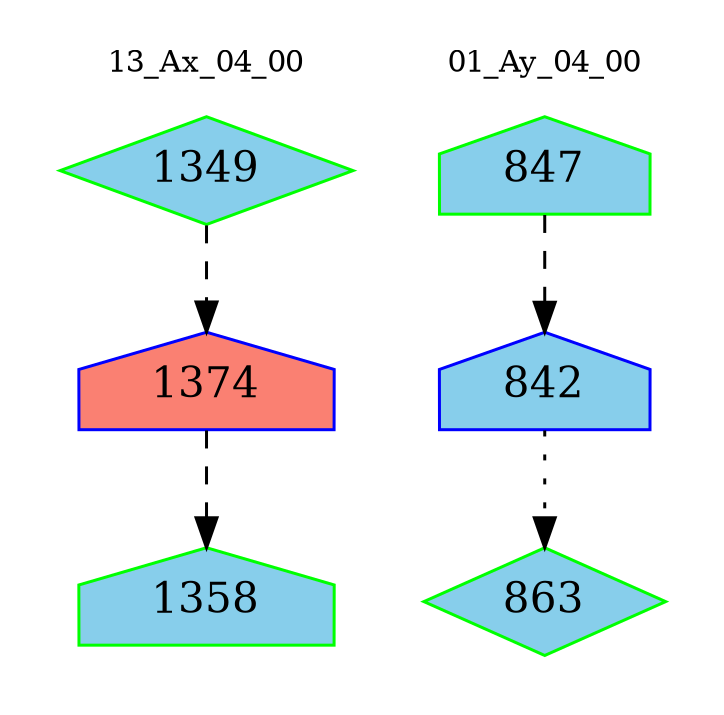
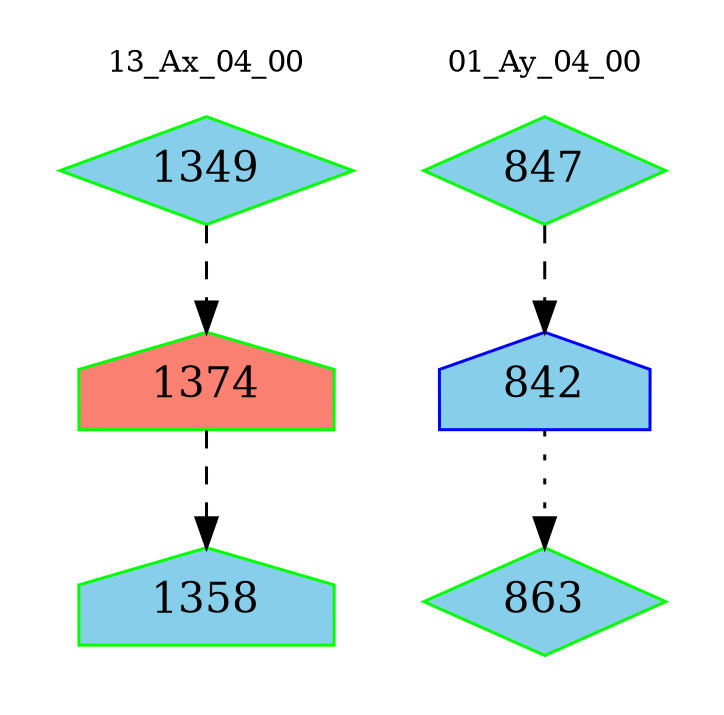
(545, 171) -> (545, 171)
(207, 386) -> (207, 386)
